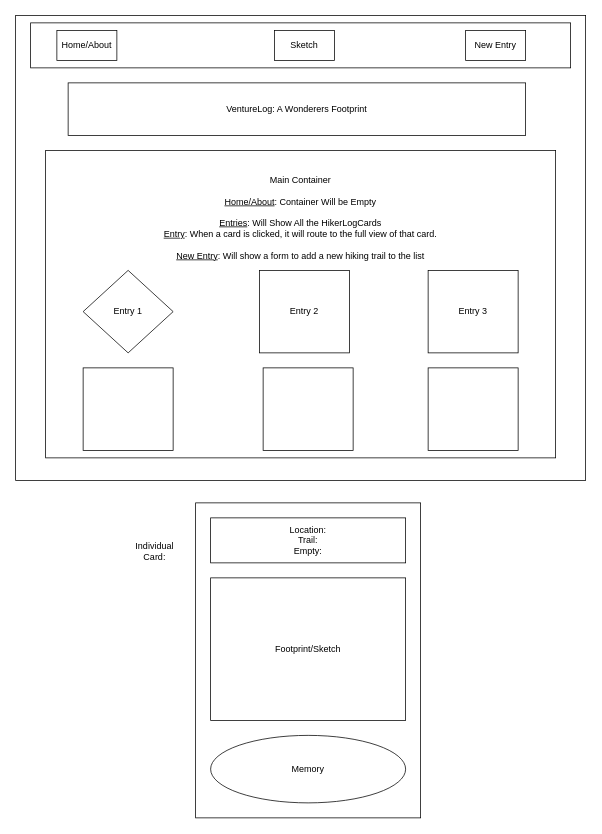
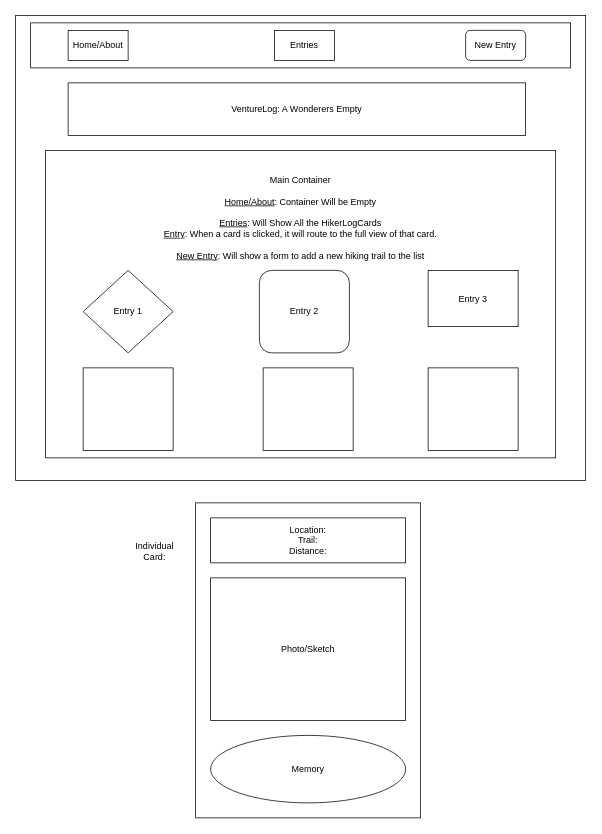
(87, 45) -> (98, 45)
(304, 45) -> (304, 45)
(495, 45) -> (495, 45)
(297, 109) -> (297, 109)
(304, 312) -> (304, 312)
(473, 312) -> (473, 299)
(308, 540) -> (308, 540)
(308, 649) -> (308, 649)
